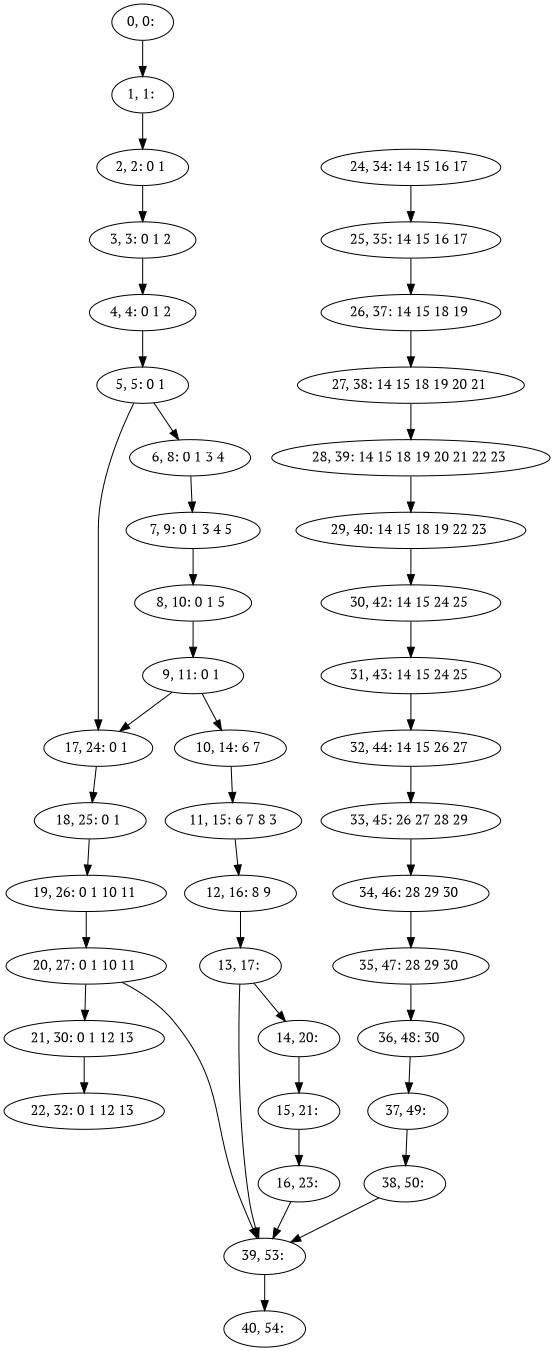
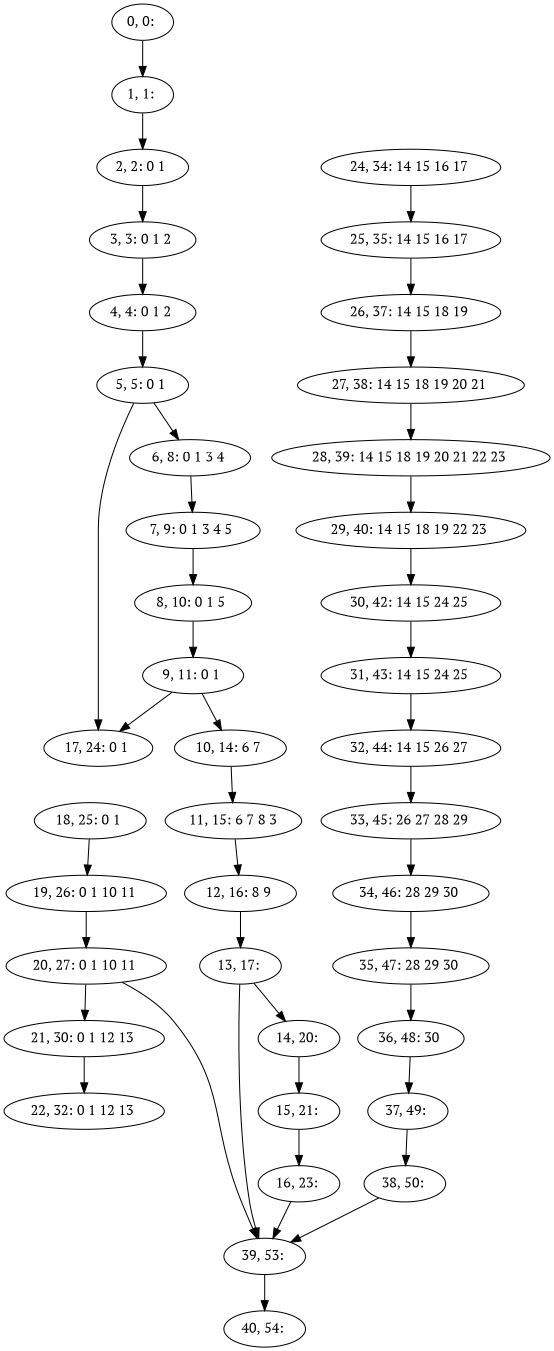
(95, 780) -> none
